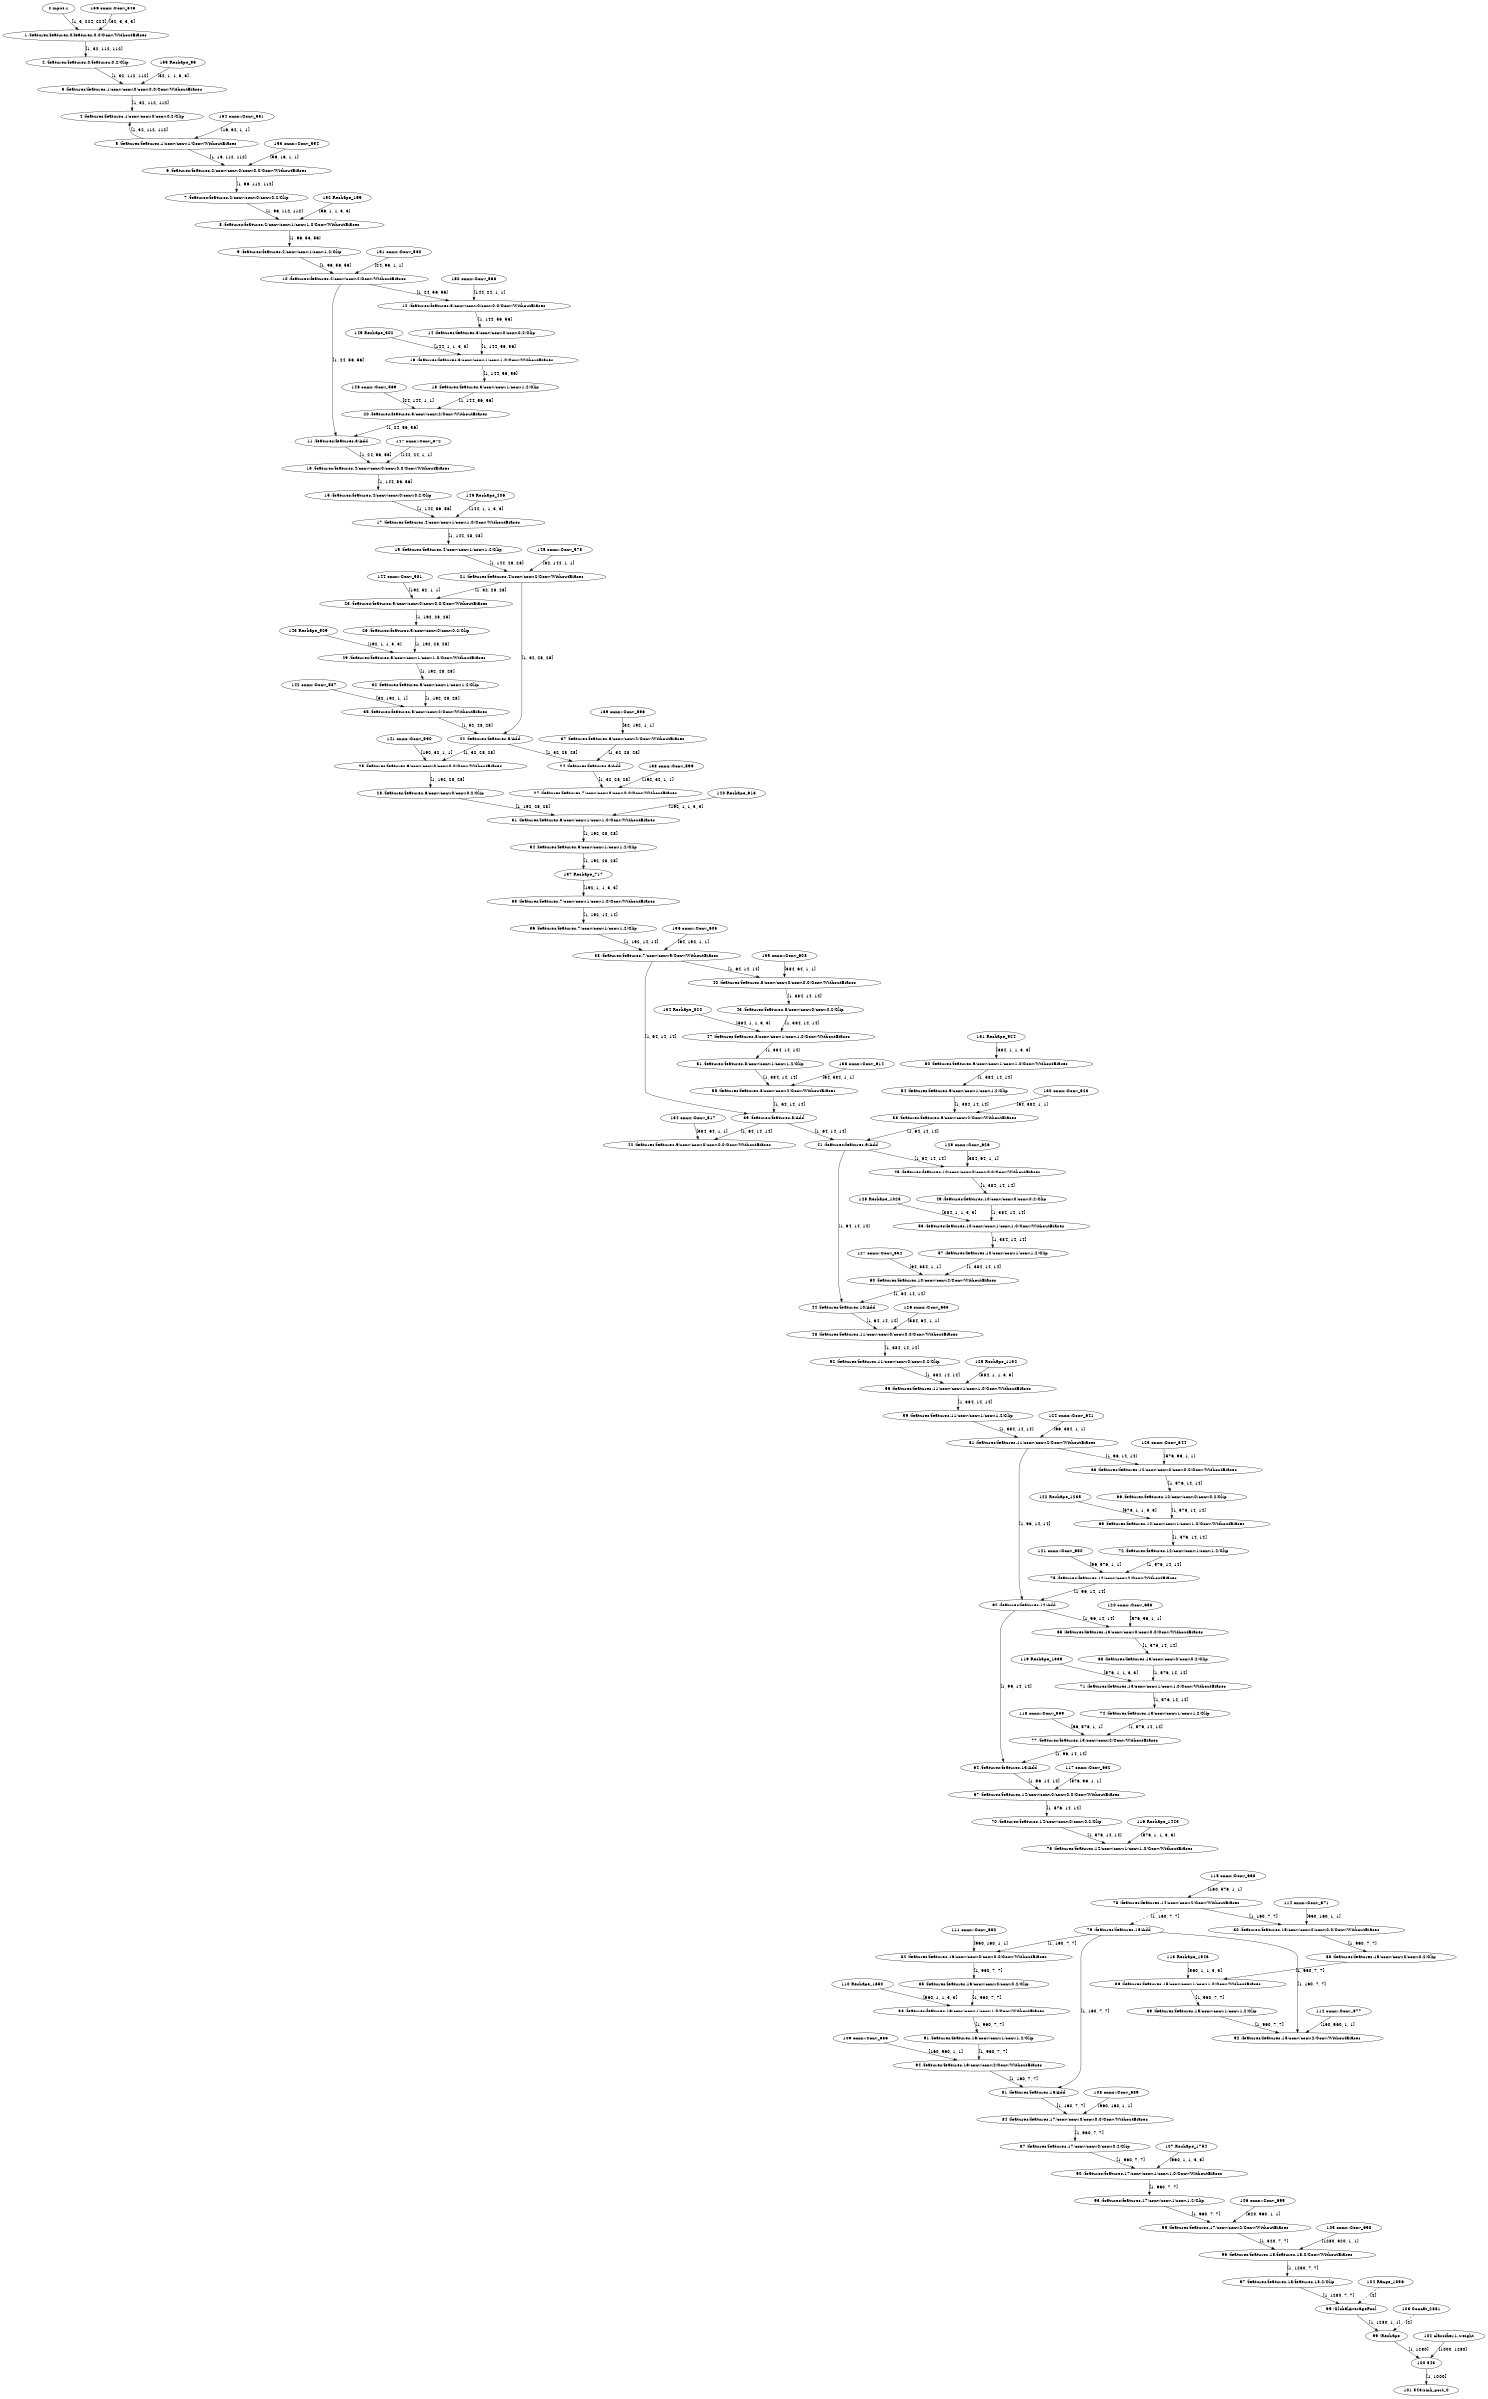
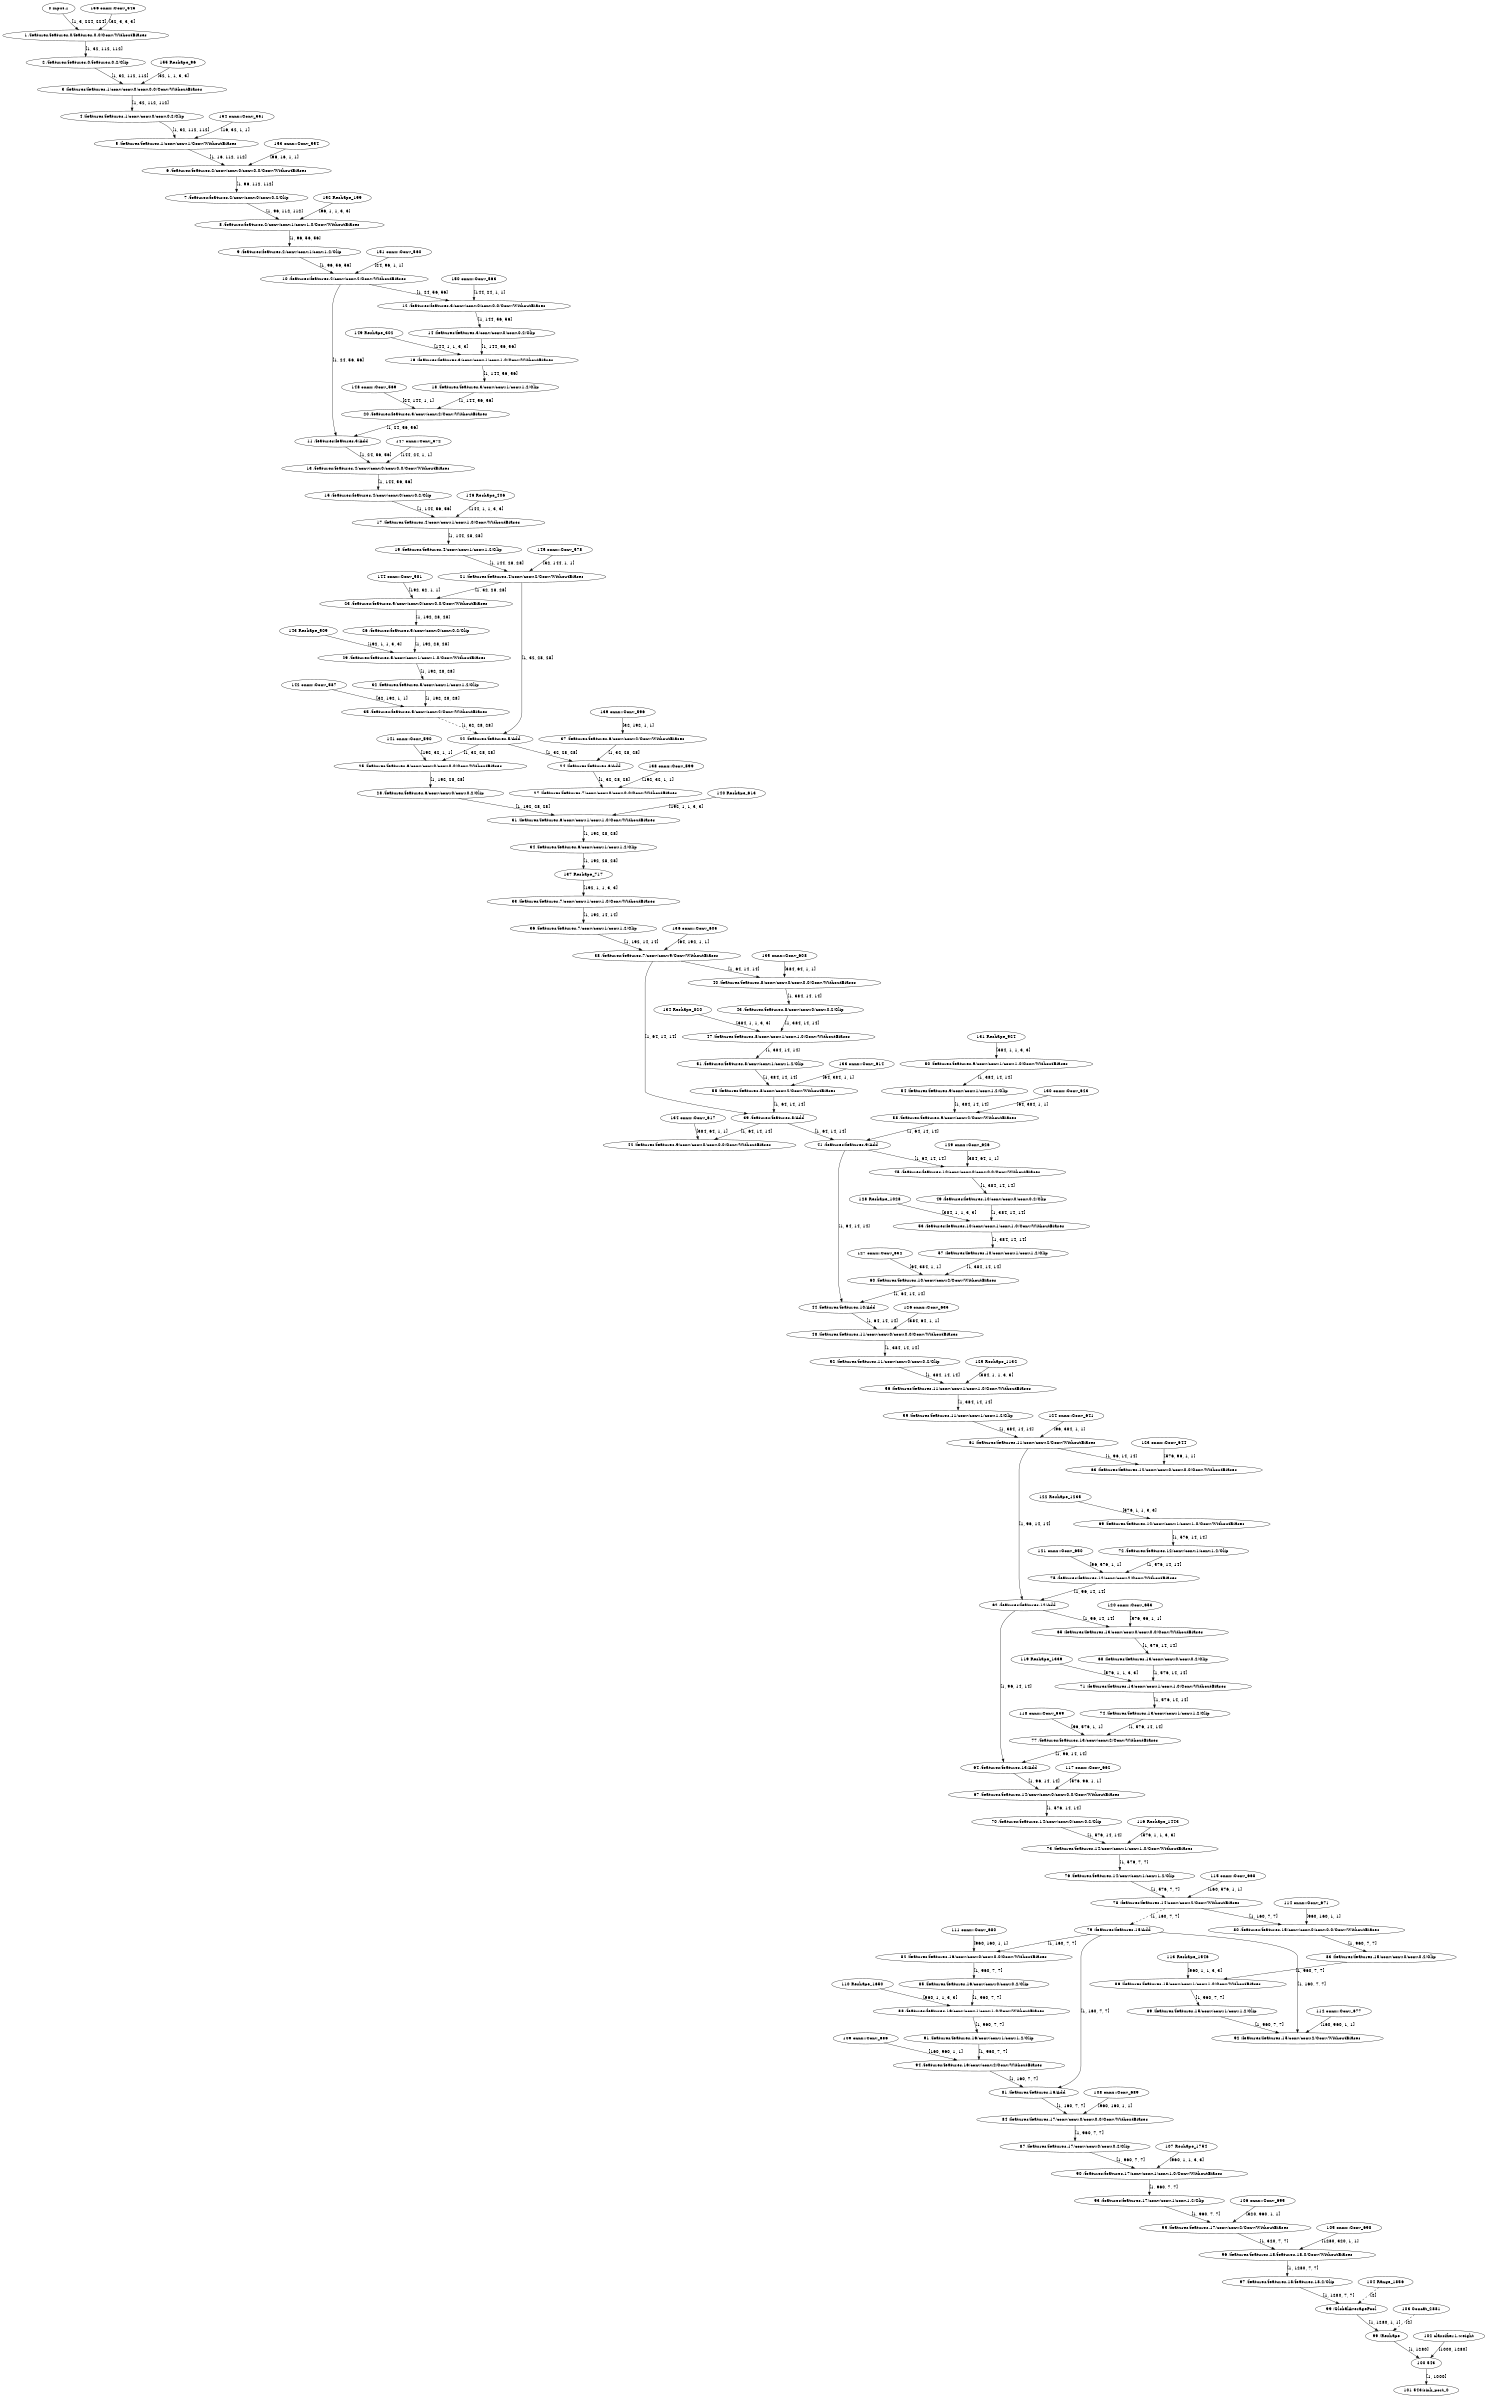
(134, 135) -> (168, 127)
(457, 725) -> (457, 725)
(1172, 1497) -> none
none -> (1120, 1876)
